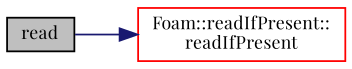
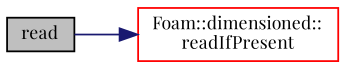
(242, 35) -> (238, 35)
